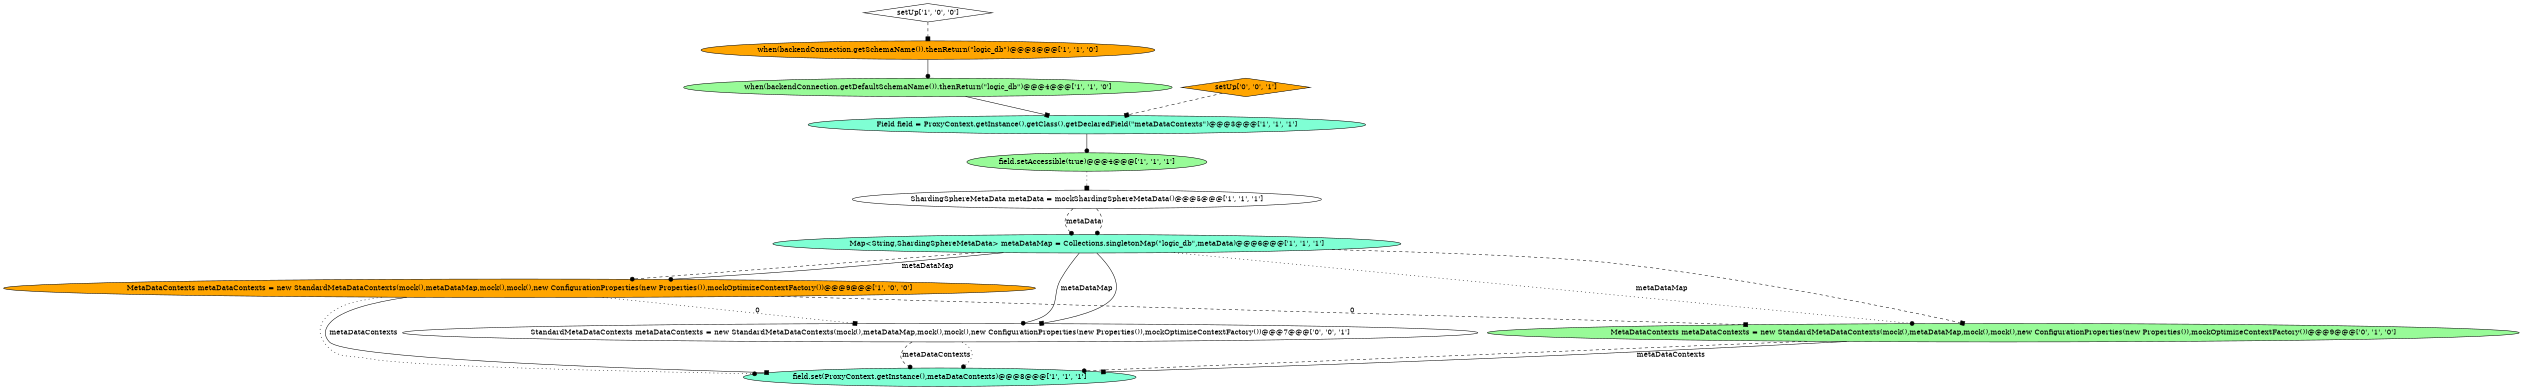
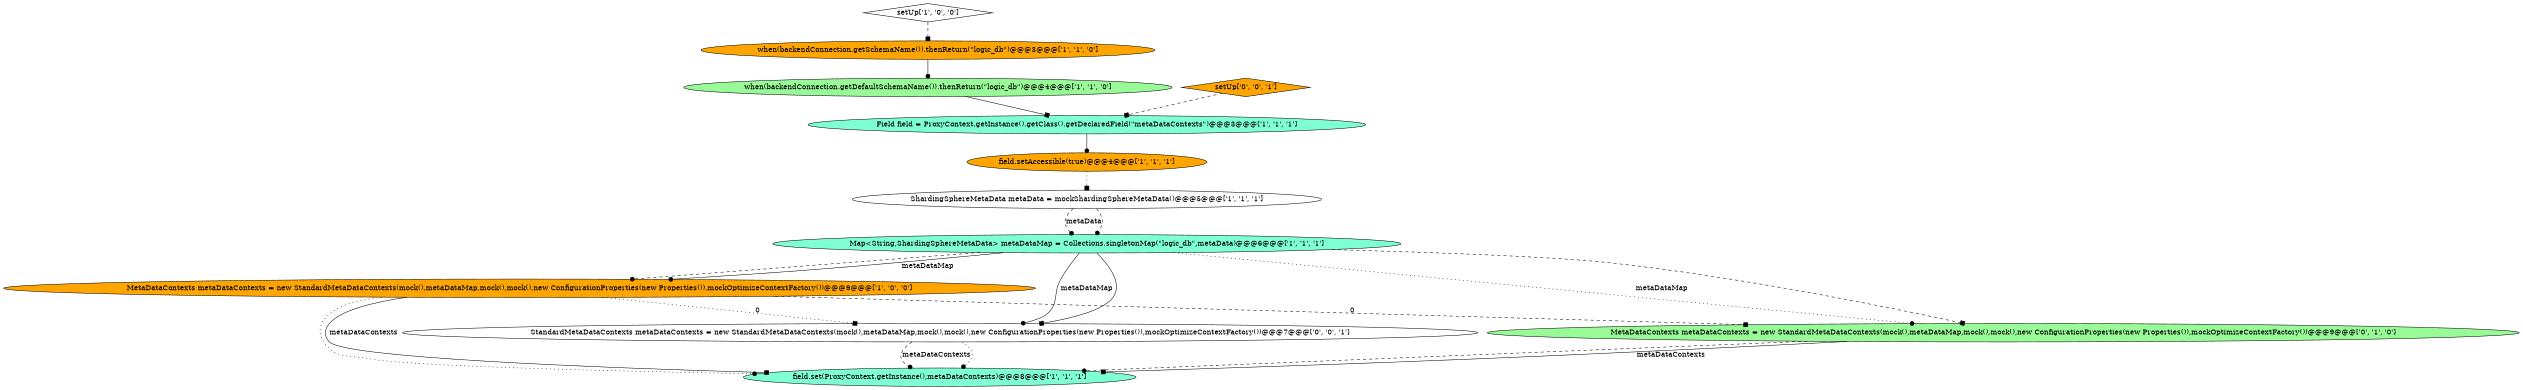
(1087, 162) -> (1087, 162)
